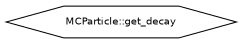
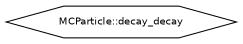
(121, 22) -> (121, 22)
